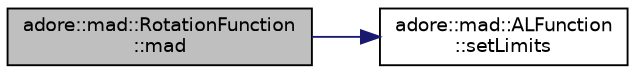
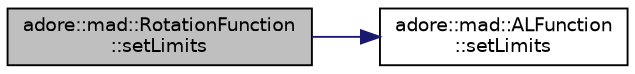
(160, 37) -> (160, 37)
